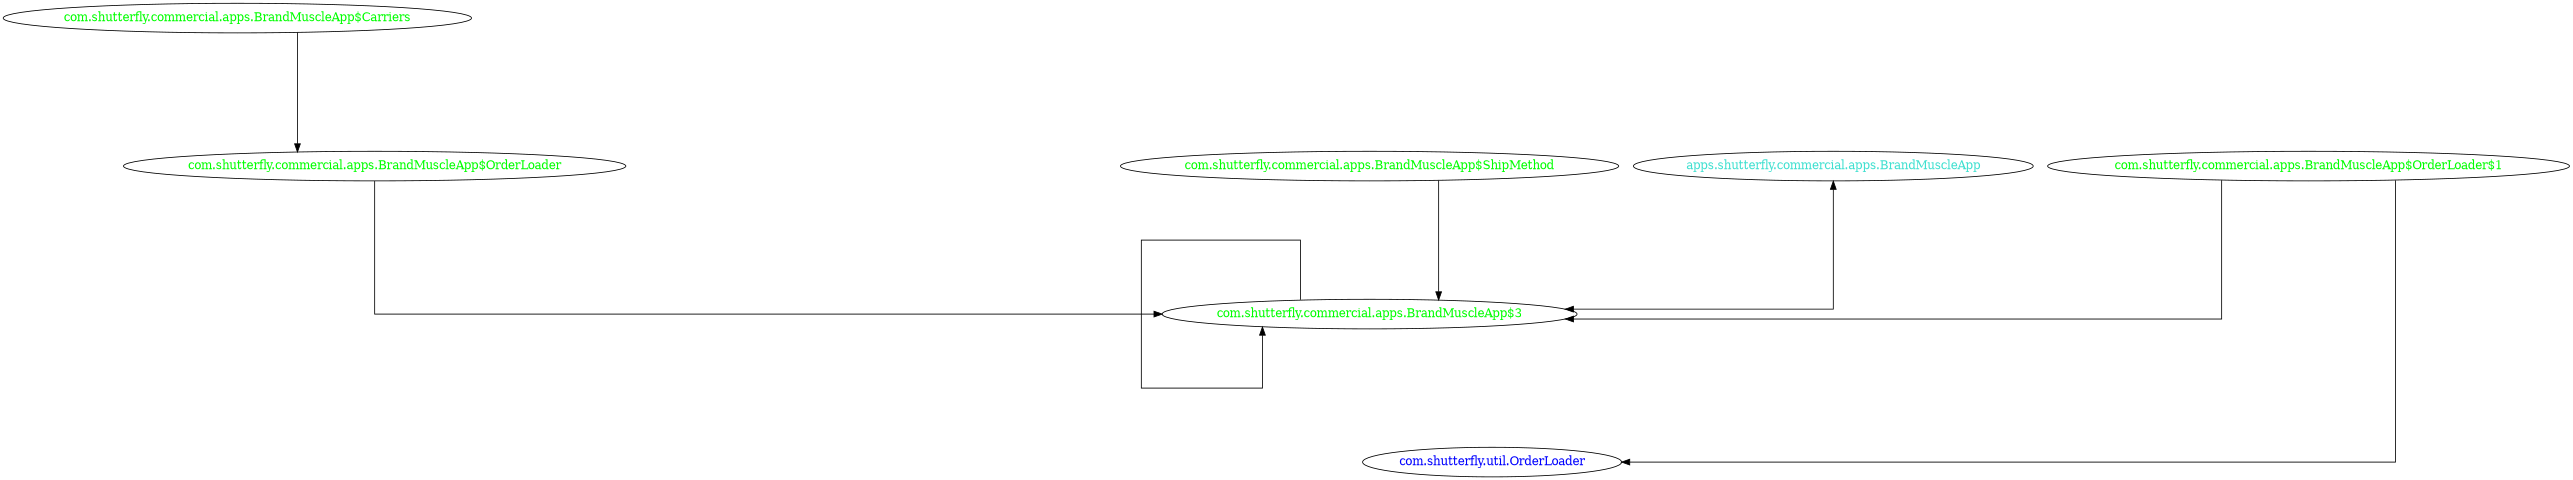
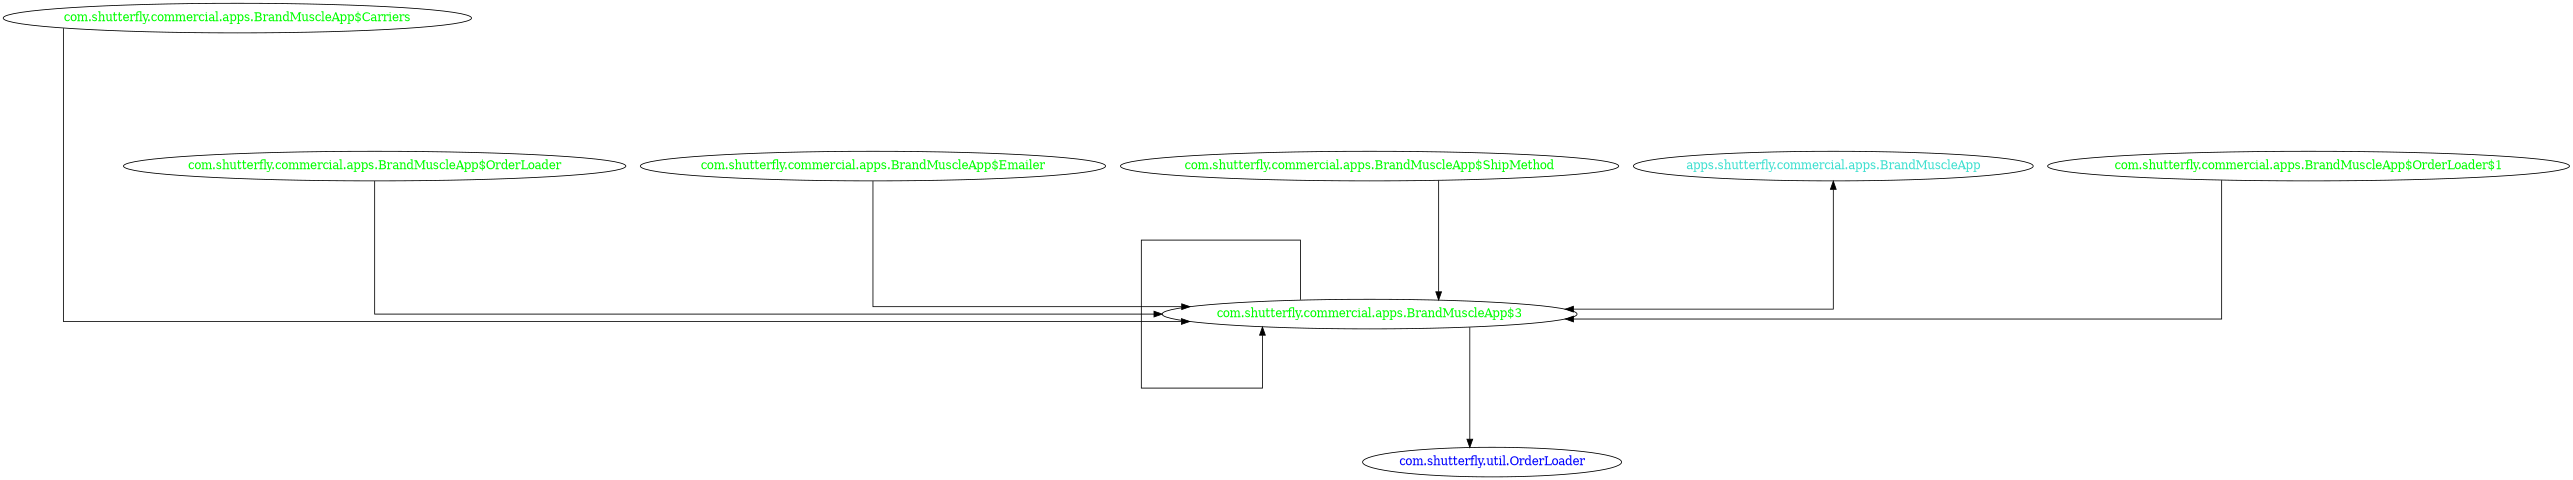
(297, 88) -> (476, 321)
none -> (873, 166)
(2153, 462) -> (1470, 383)
